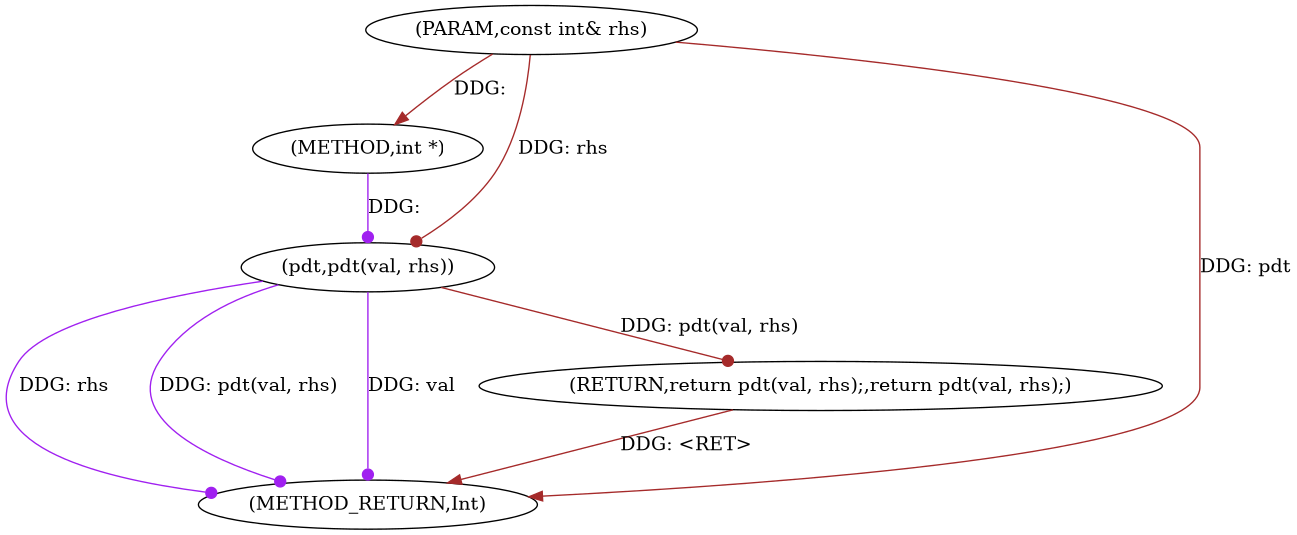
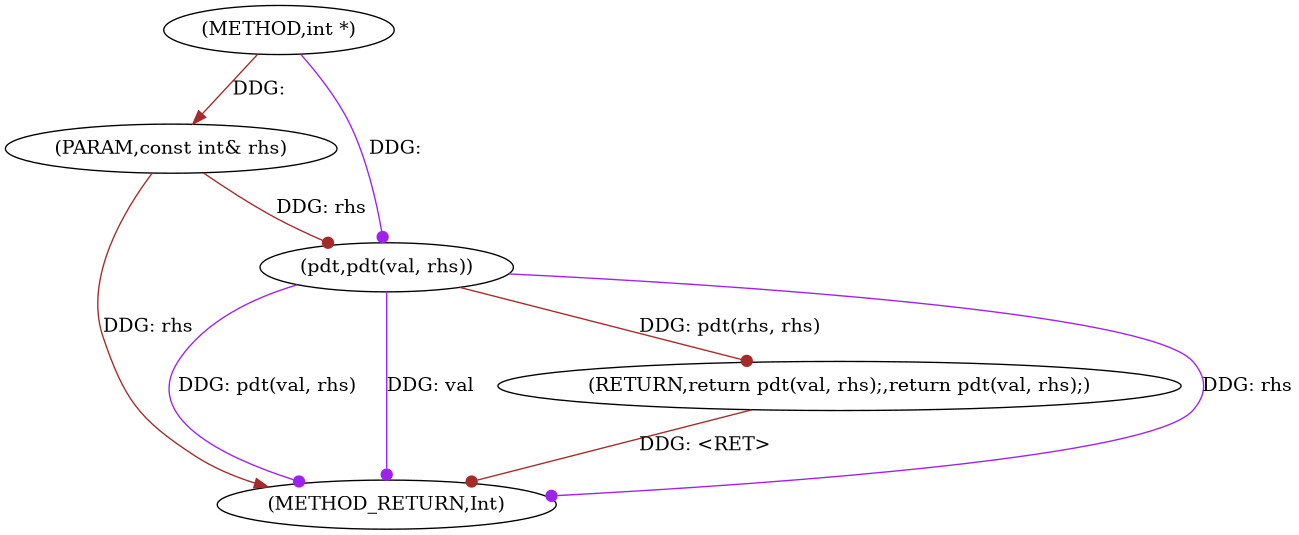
(448, 83) -> (230, 84)
(1246, 267) -> (149, 327)
(710, 327) -> (730, 327)
(597, 445) -> (615, 445)
